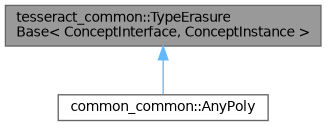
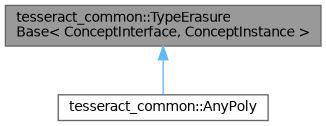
(163, 108) -> (163, 108)
